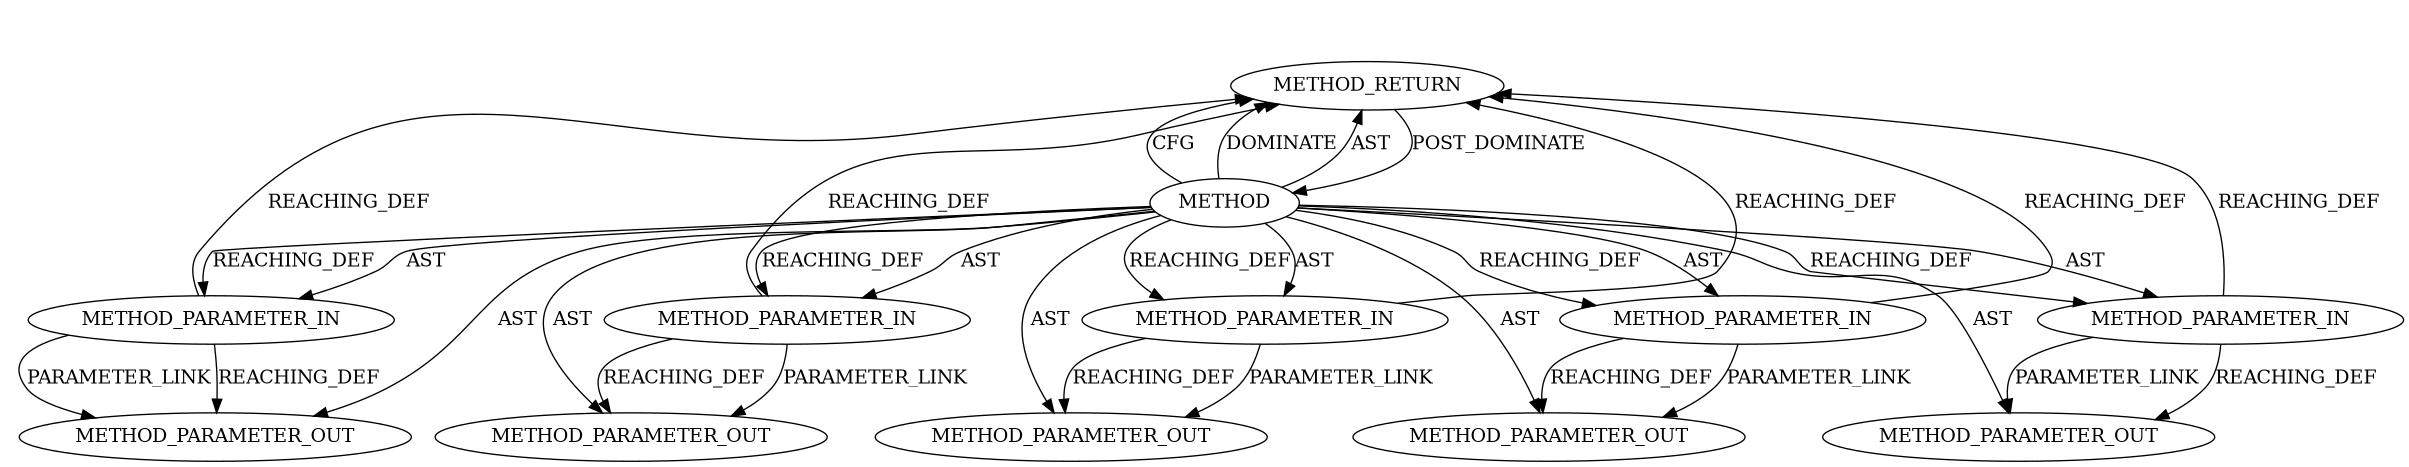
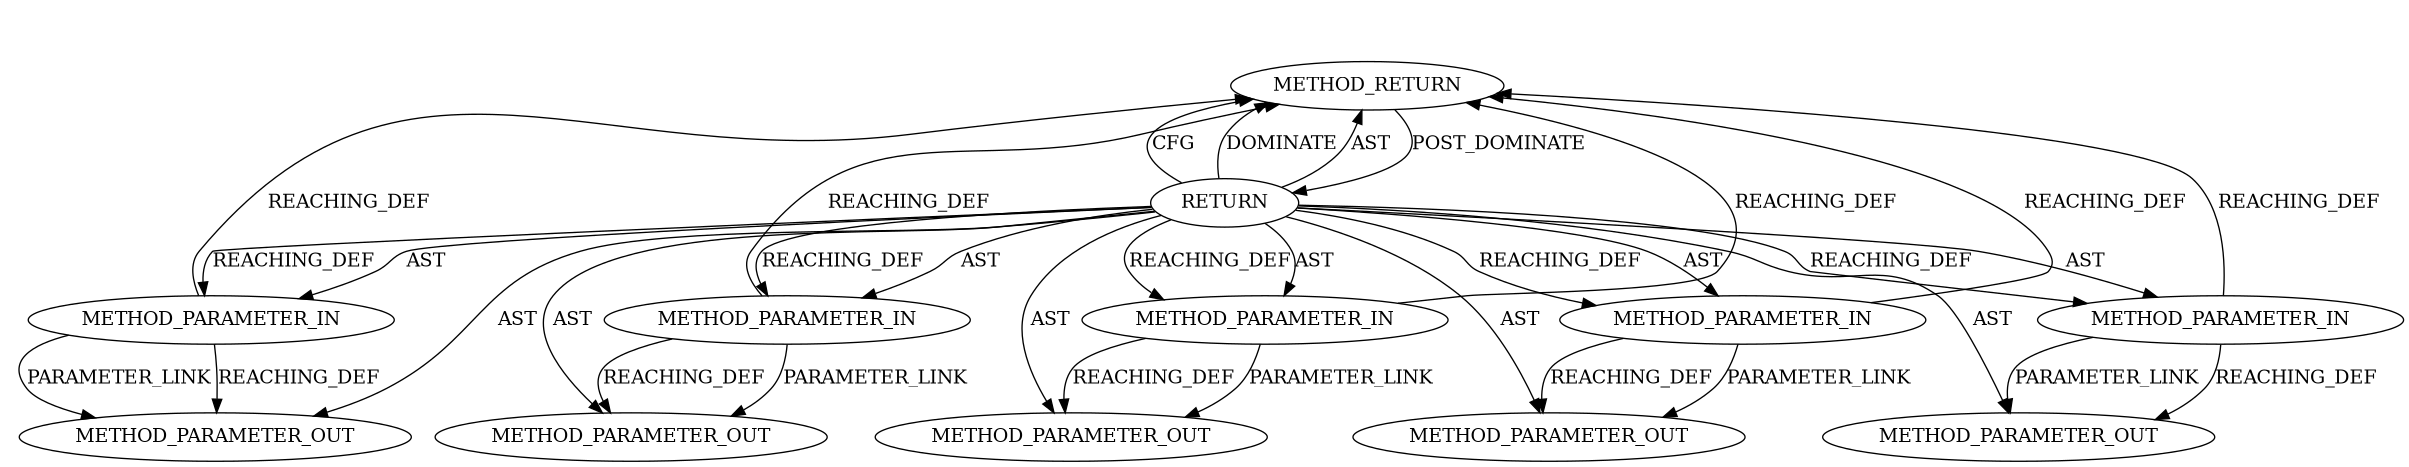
(1225, 203) -> (1225, 203)
